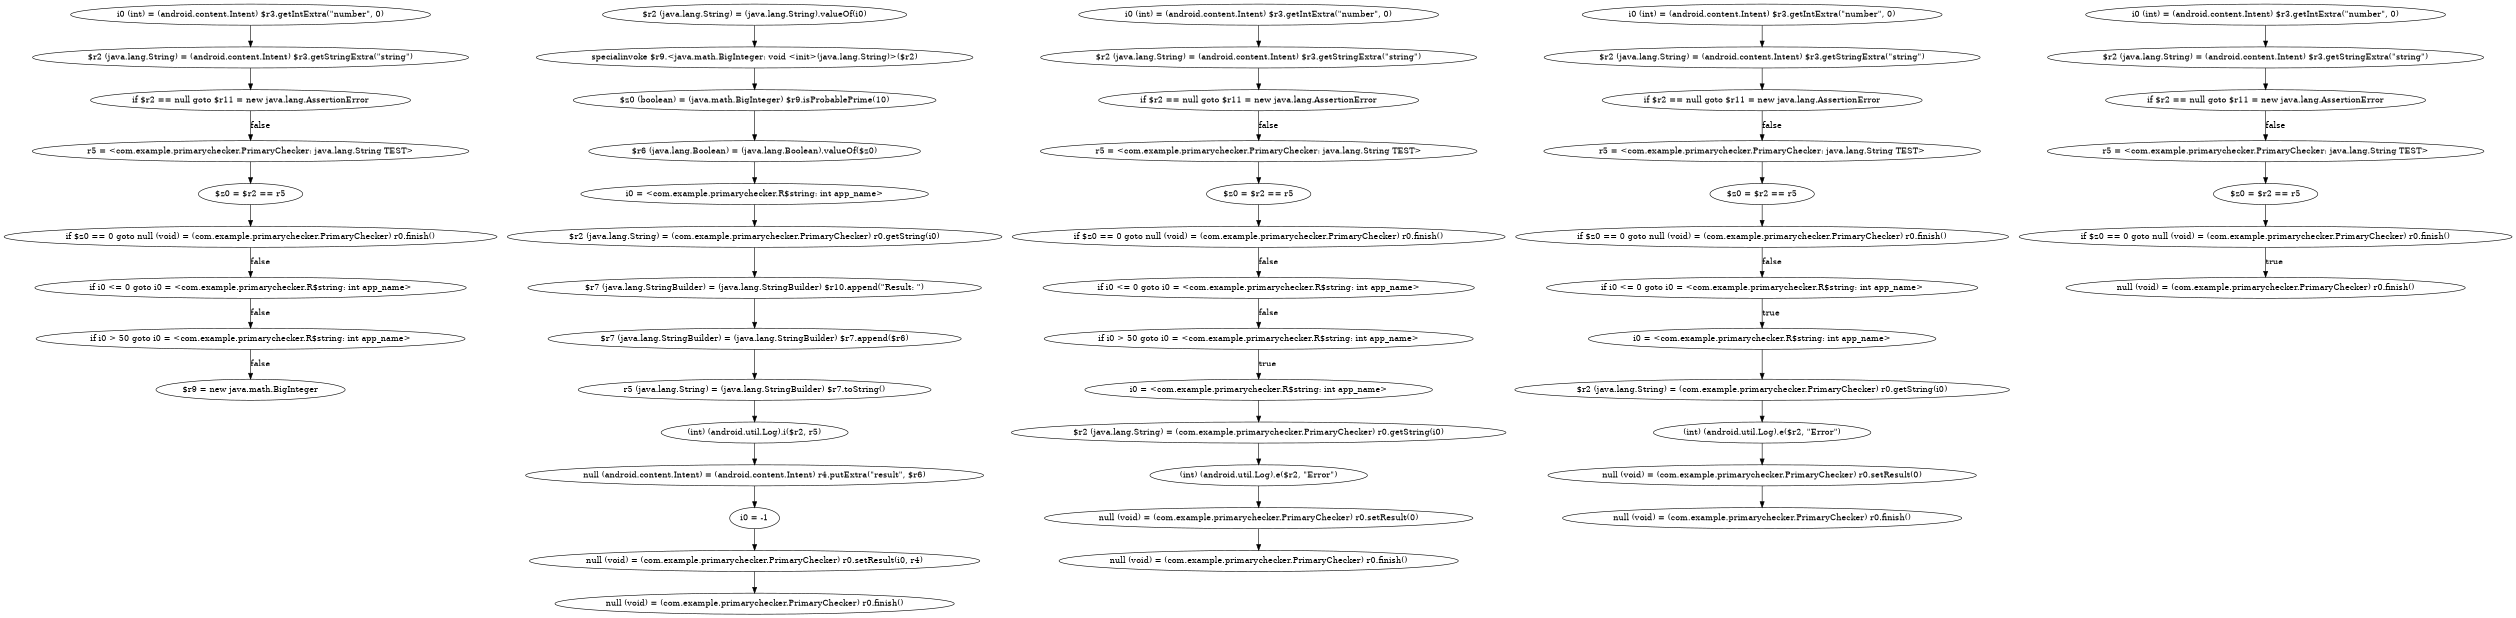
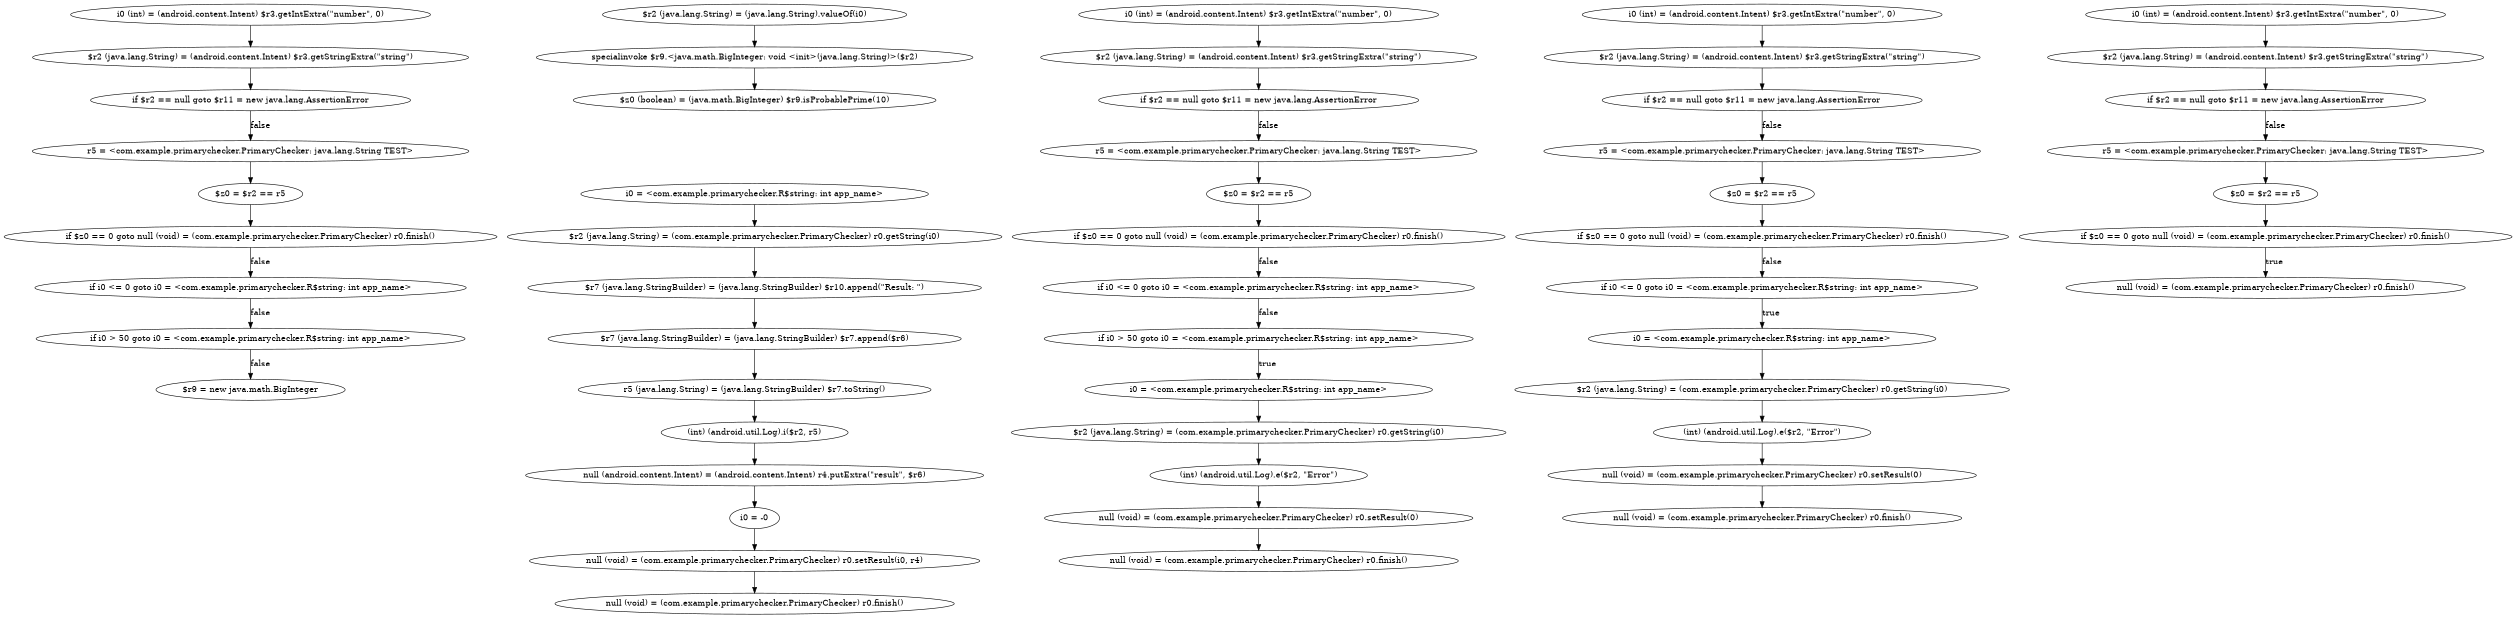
(755, 151) -> none
(755, 518) -> (755, 518)
